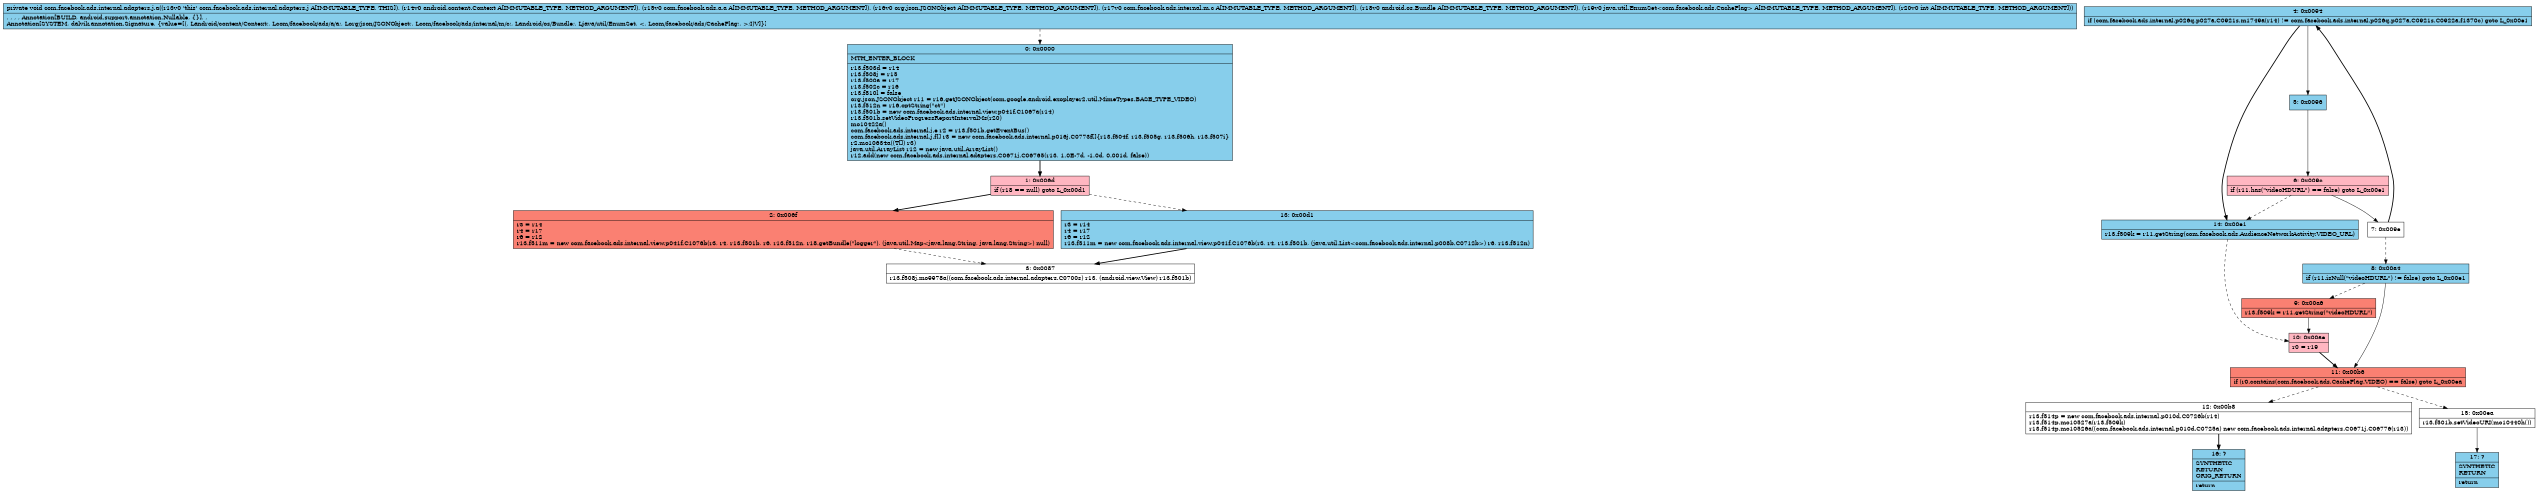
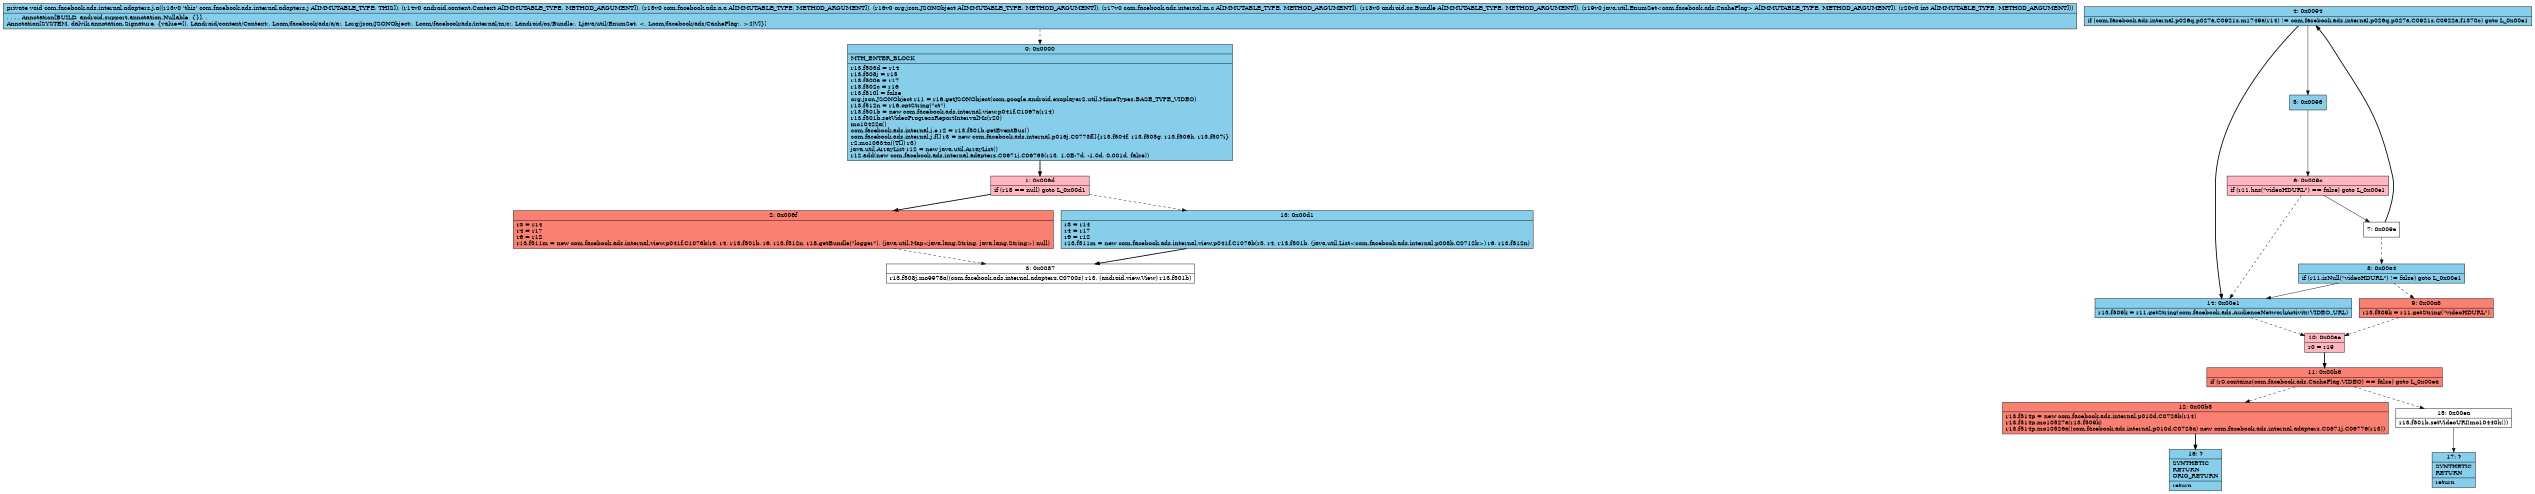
(2309, 323) -> (2374, 326)
(2377, 326) -> (2305, 290)
(2219, 418) -> (2195, 418)
